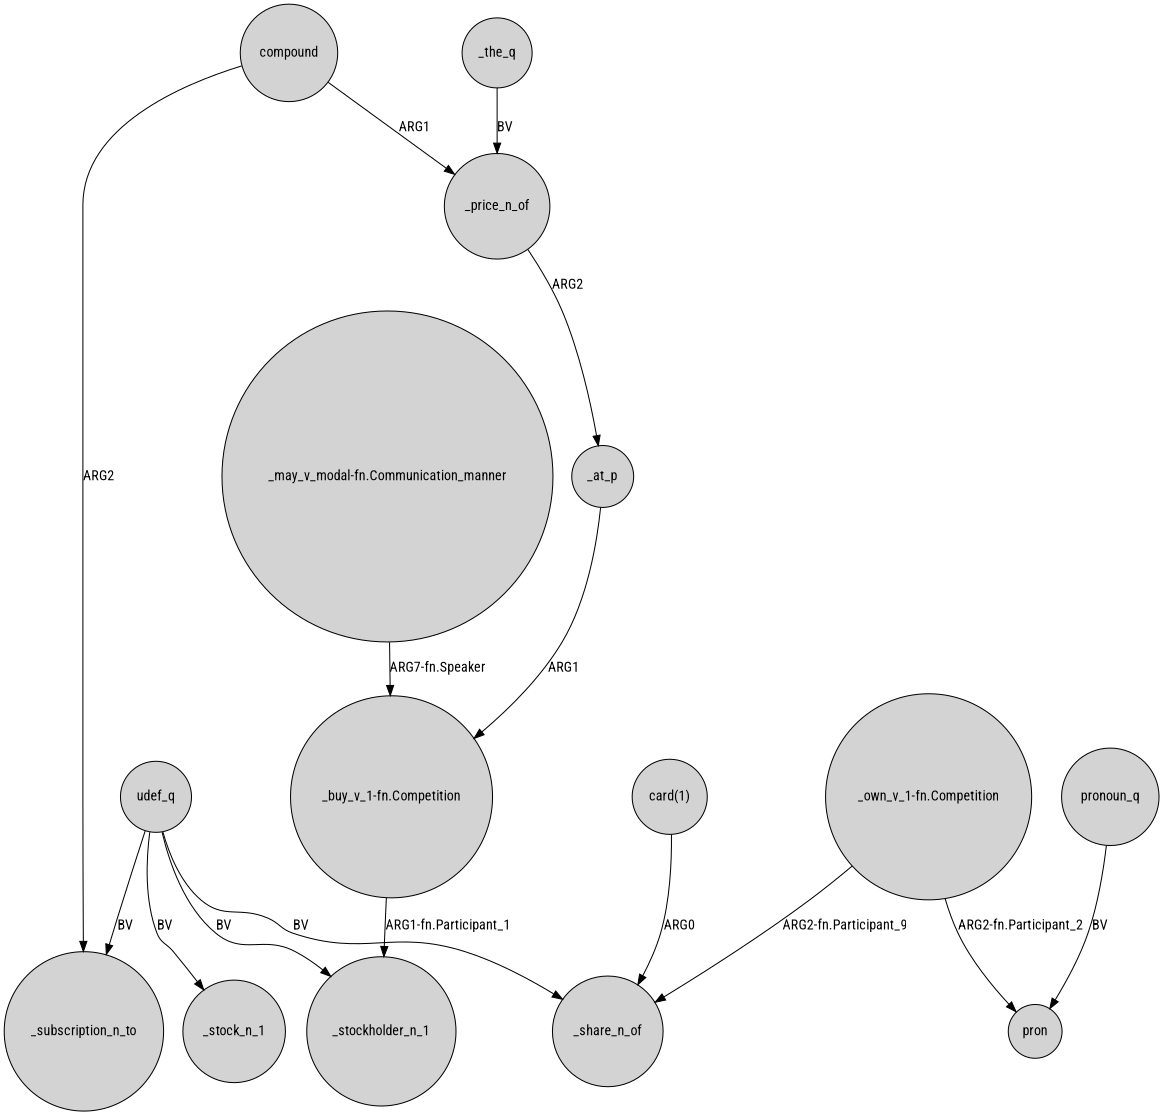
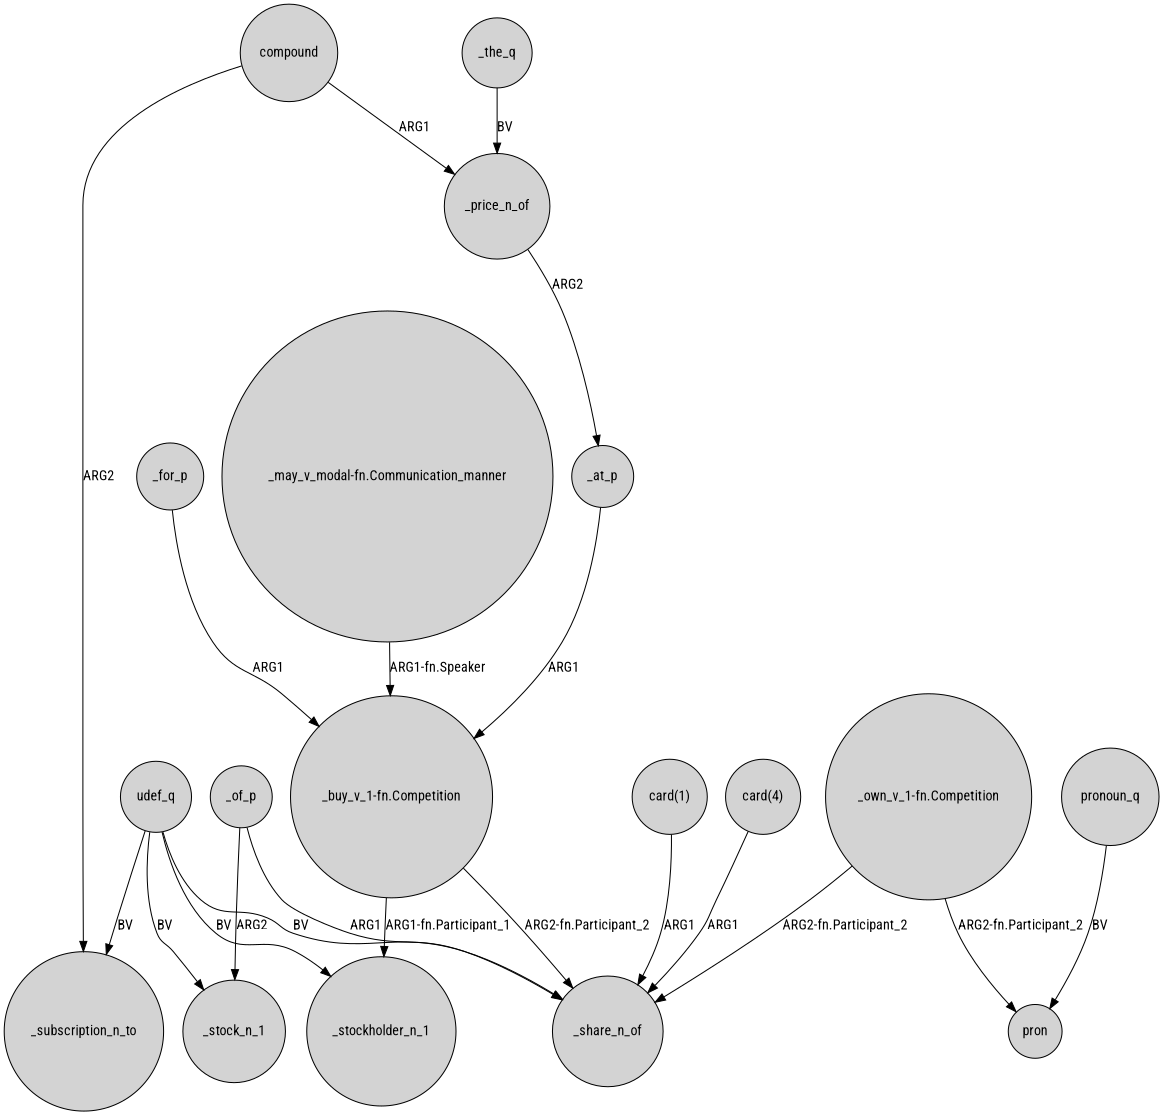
none -> (170, 476)
(438, 668) -> (438, 668)
none -> (241, 797)
none -> (763, 797)
none -> (516, 923)
(679, 926) -> (679, 926)
(845, 926) -> (845, 926)
